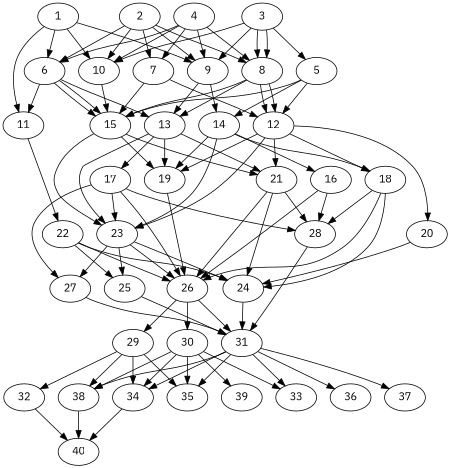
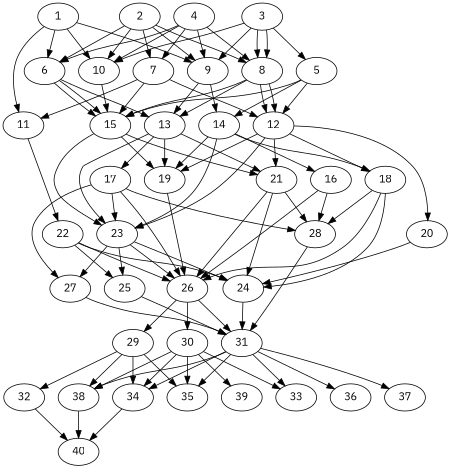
(35, 95) -> (91, 99)
